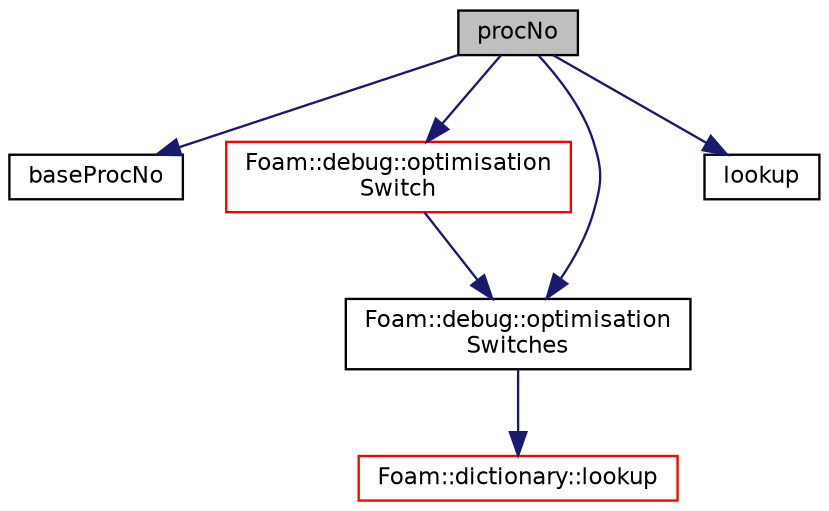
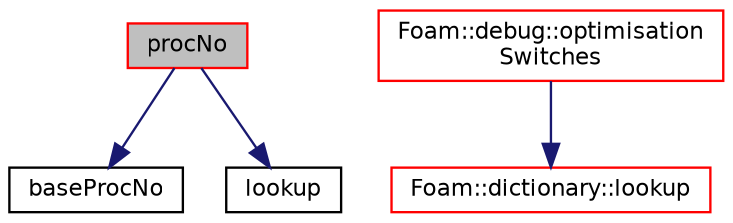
(518, 33) -> (188, 46)
(599, 163) -> none
(399, 177) -> none
(518, 334) -> (551, 46)
